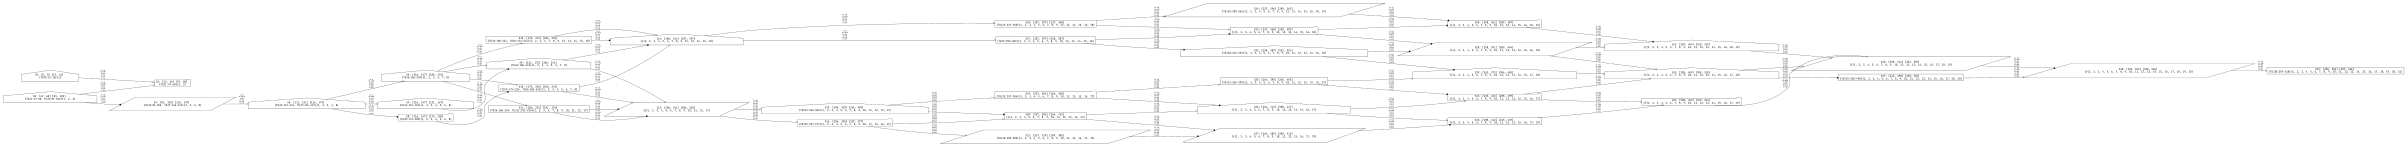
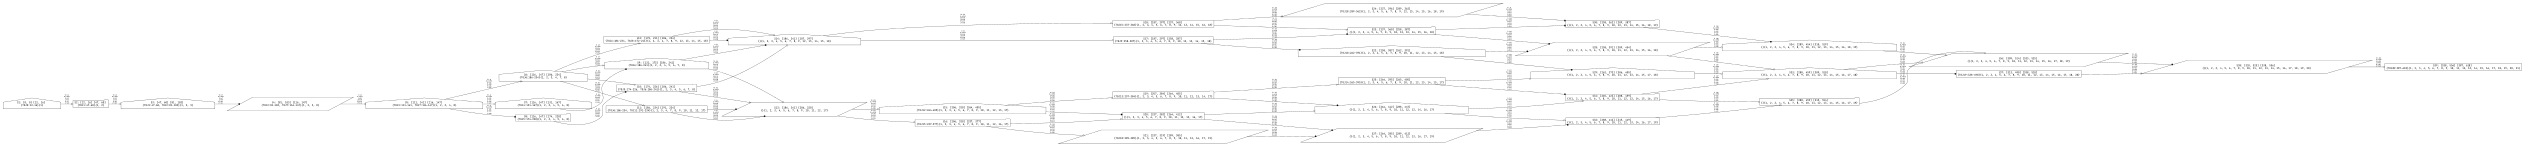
(116, 90) -> (114, 104)
